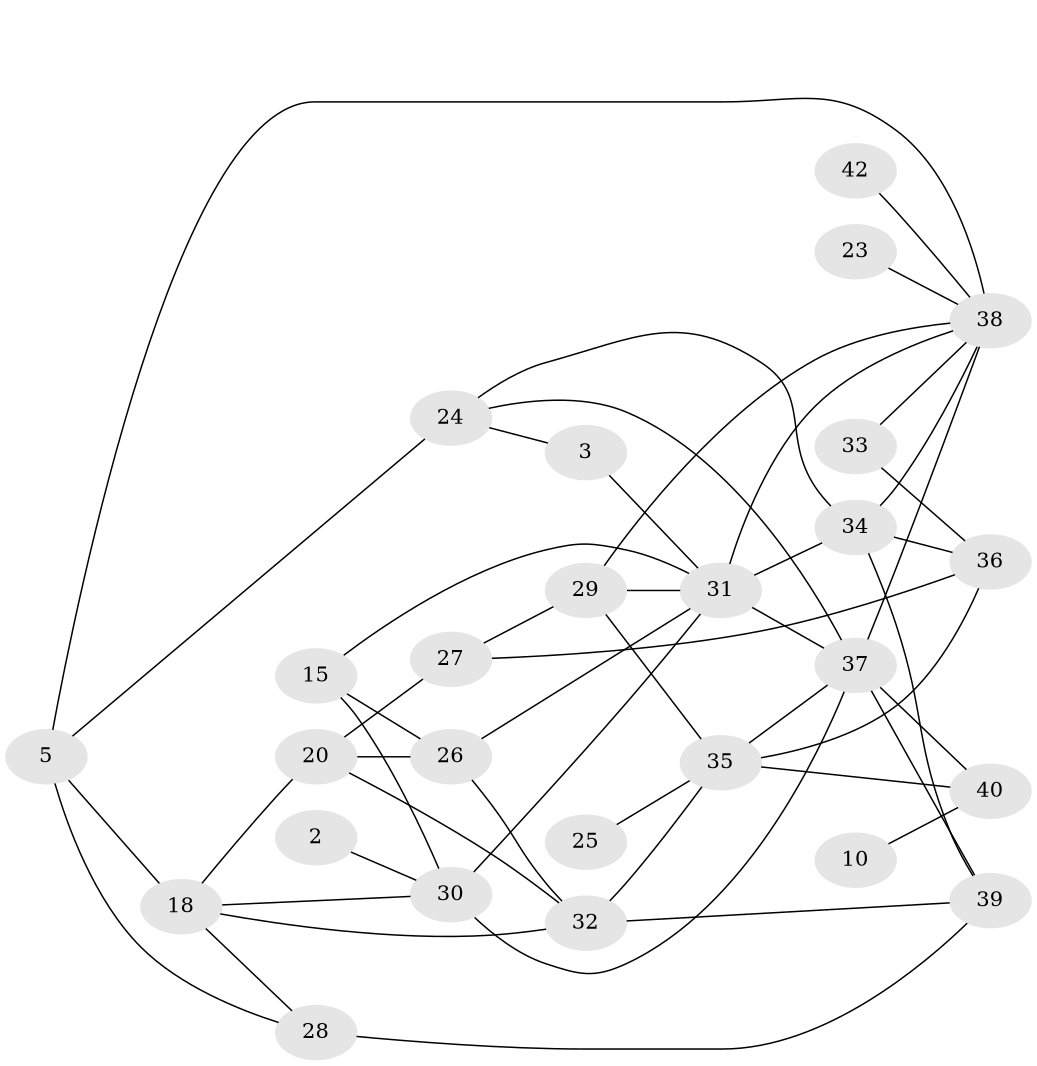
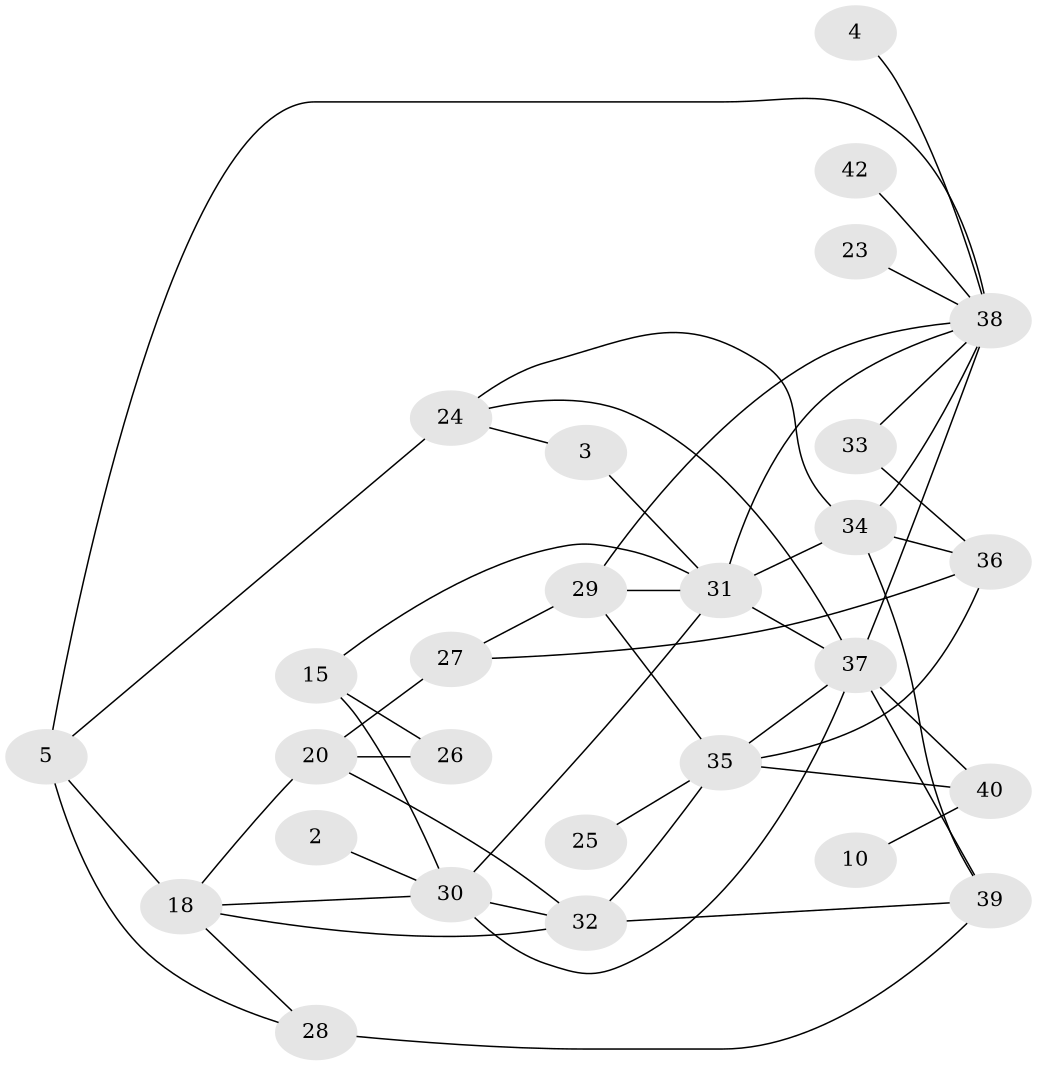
none -> (856, 33)
(586, 674) -> none
(516, 841) -> (518, 909)
